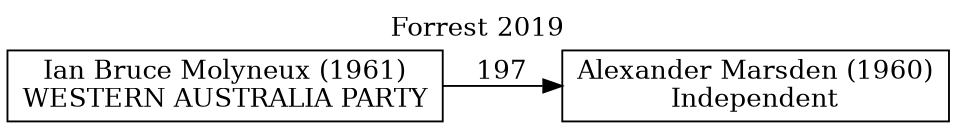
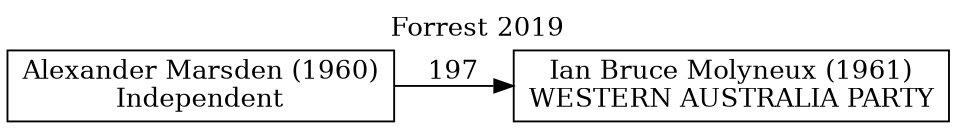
(493, 86) -> (444, 86)
